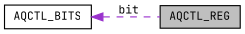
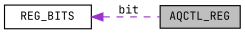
(48, 17) -> (48, 17)
